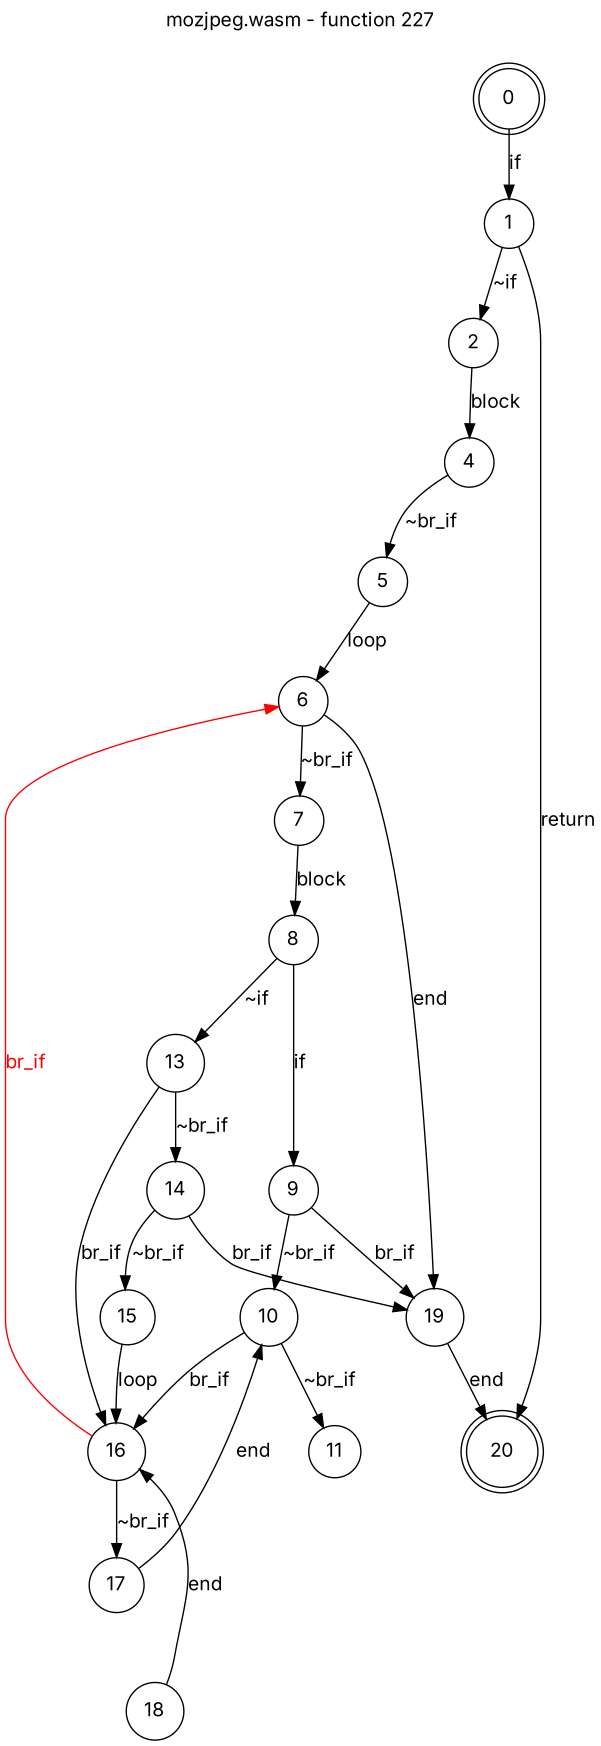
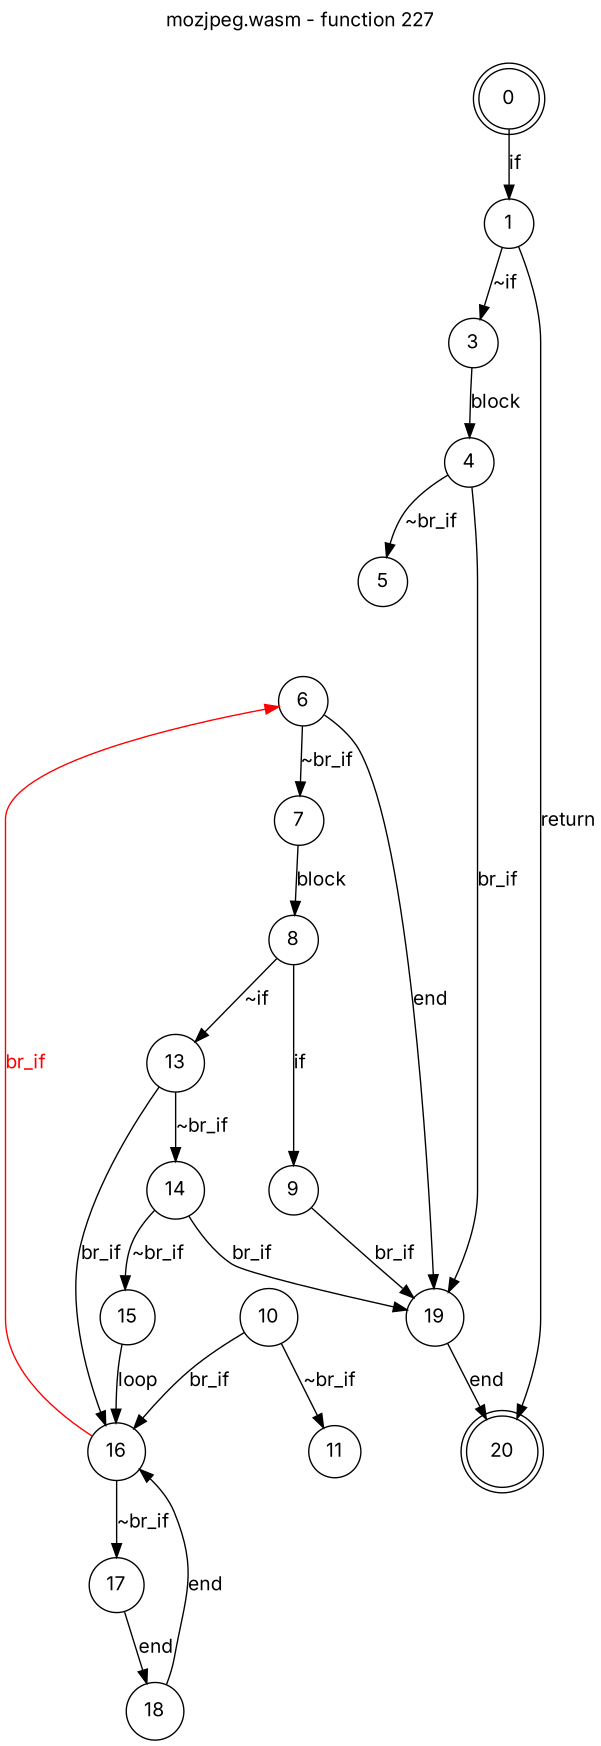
(473, 343) -> (473, 343)
(347, 636) -> none
none -> (478, 885)
(283, 1245) -> none
(212, 1472) -> (134, 1641)
